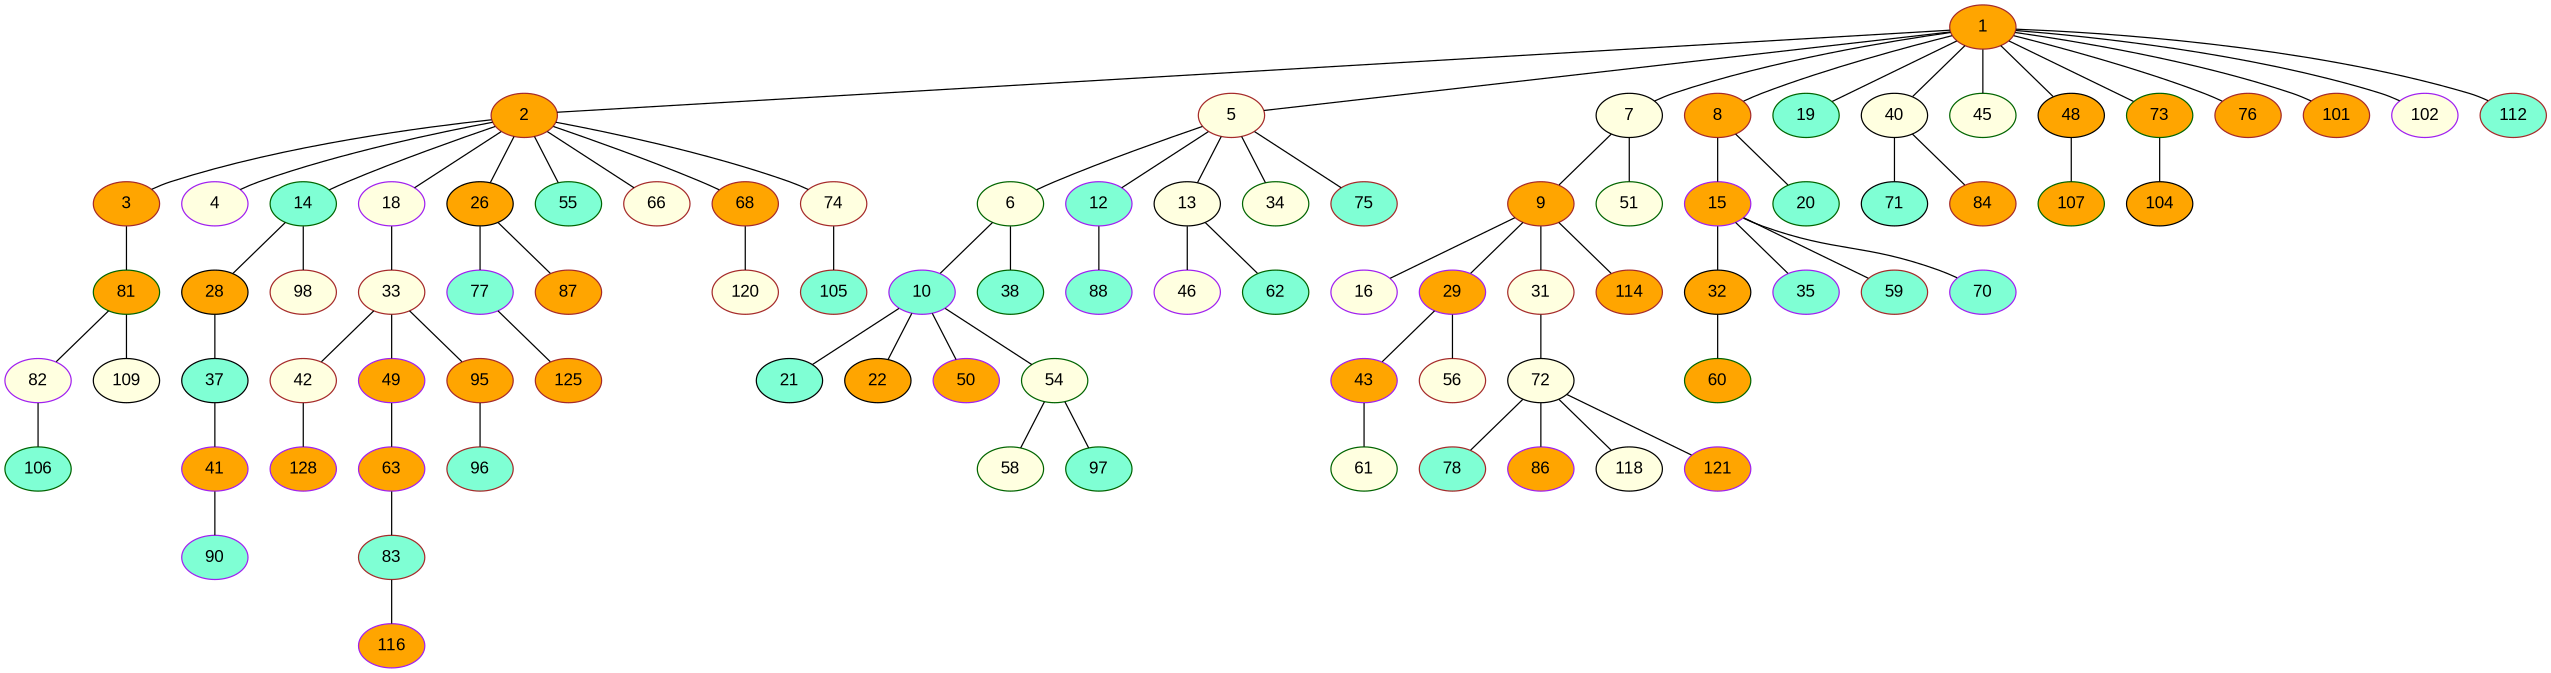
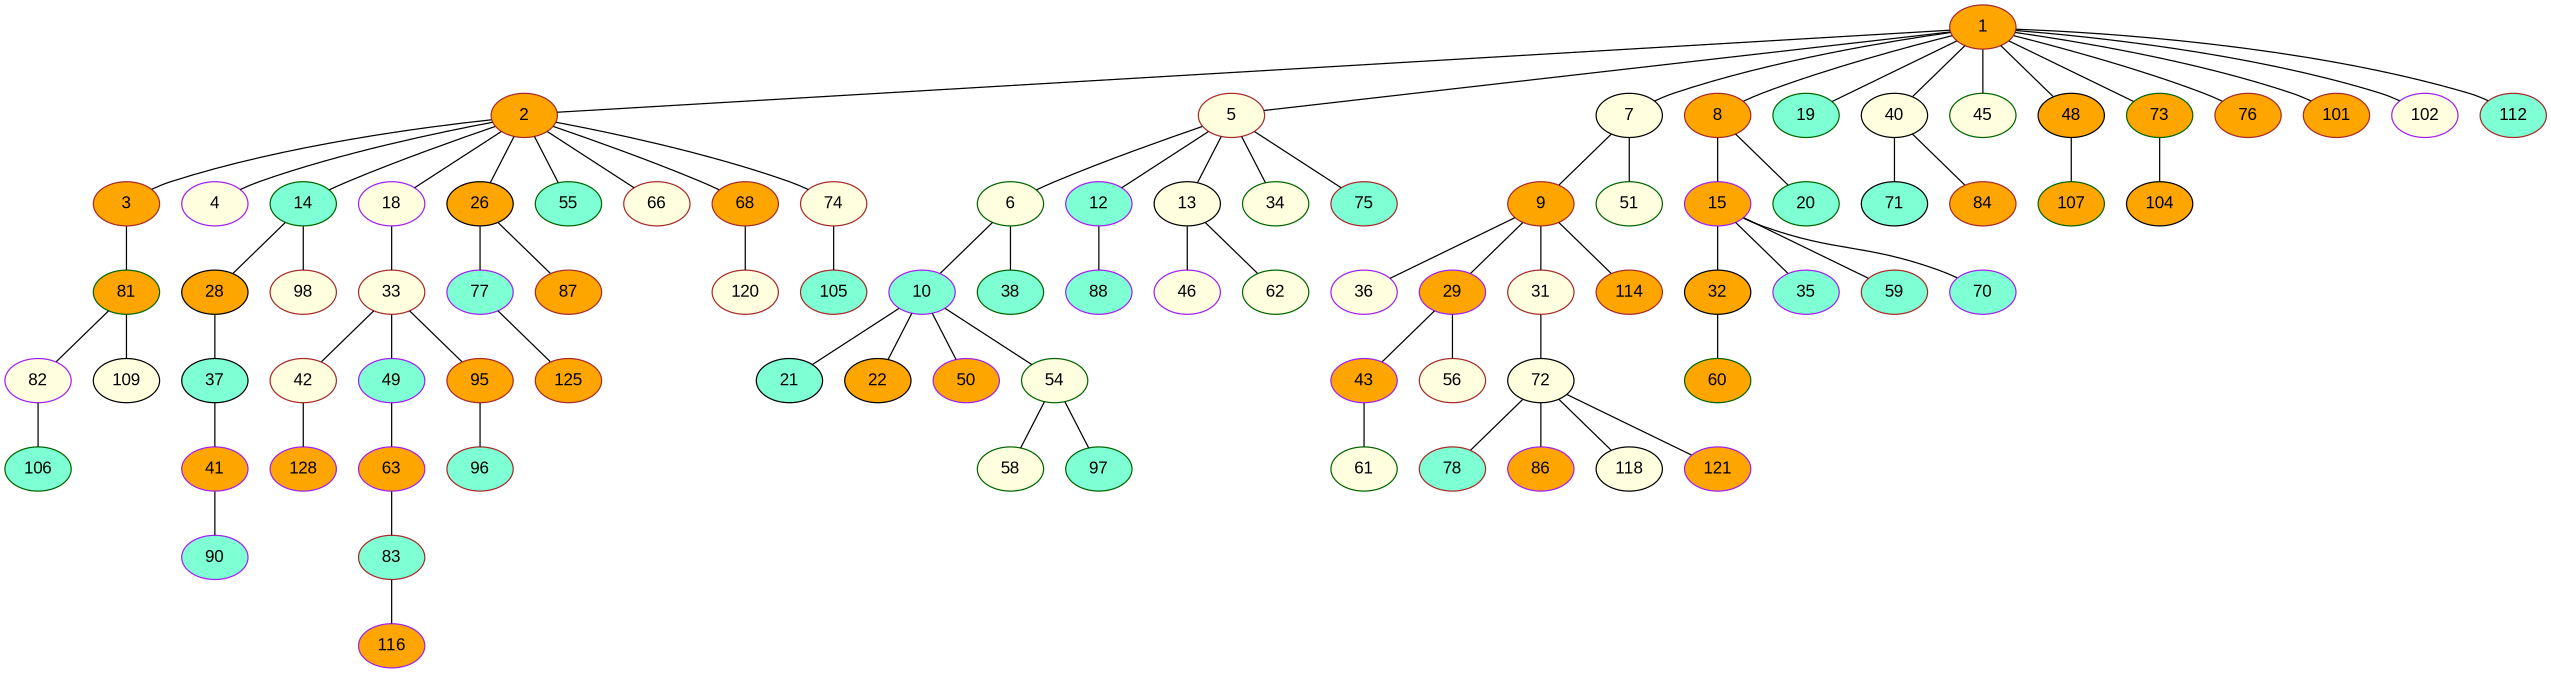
(1276, 292) -> (1276, 292)
(1364, 292) -> (1364, 292)
(392, 381) -> (392, 381)
